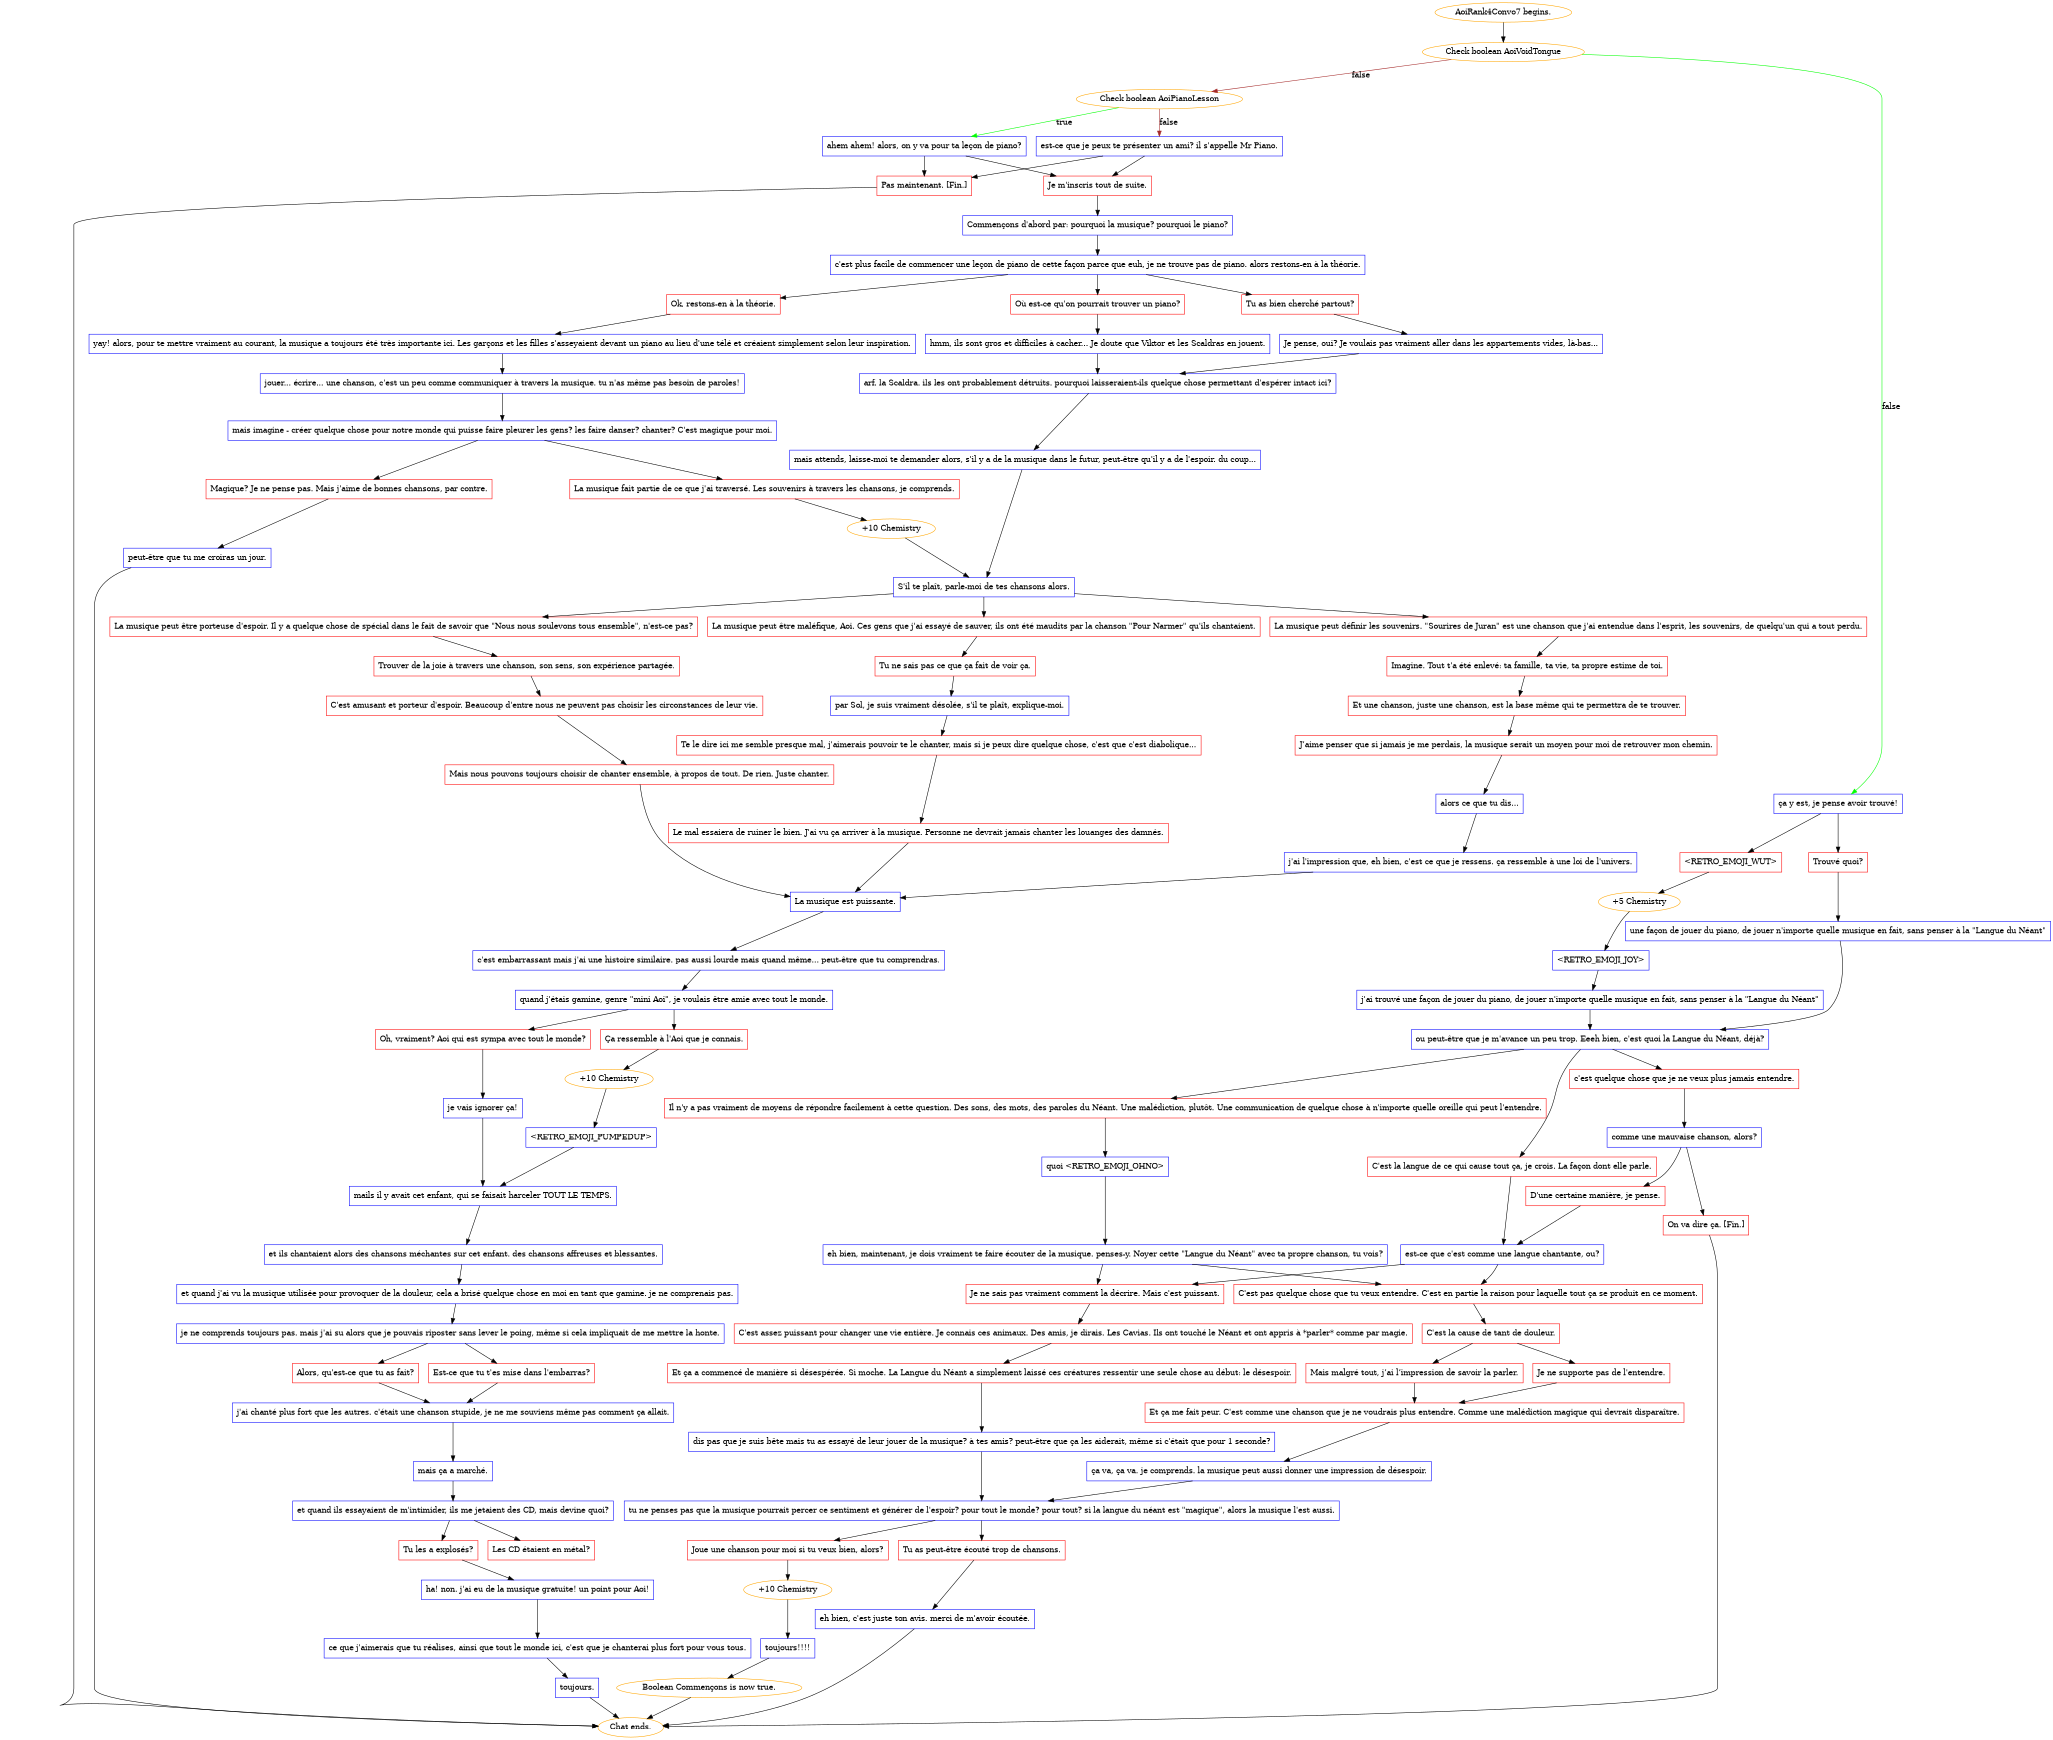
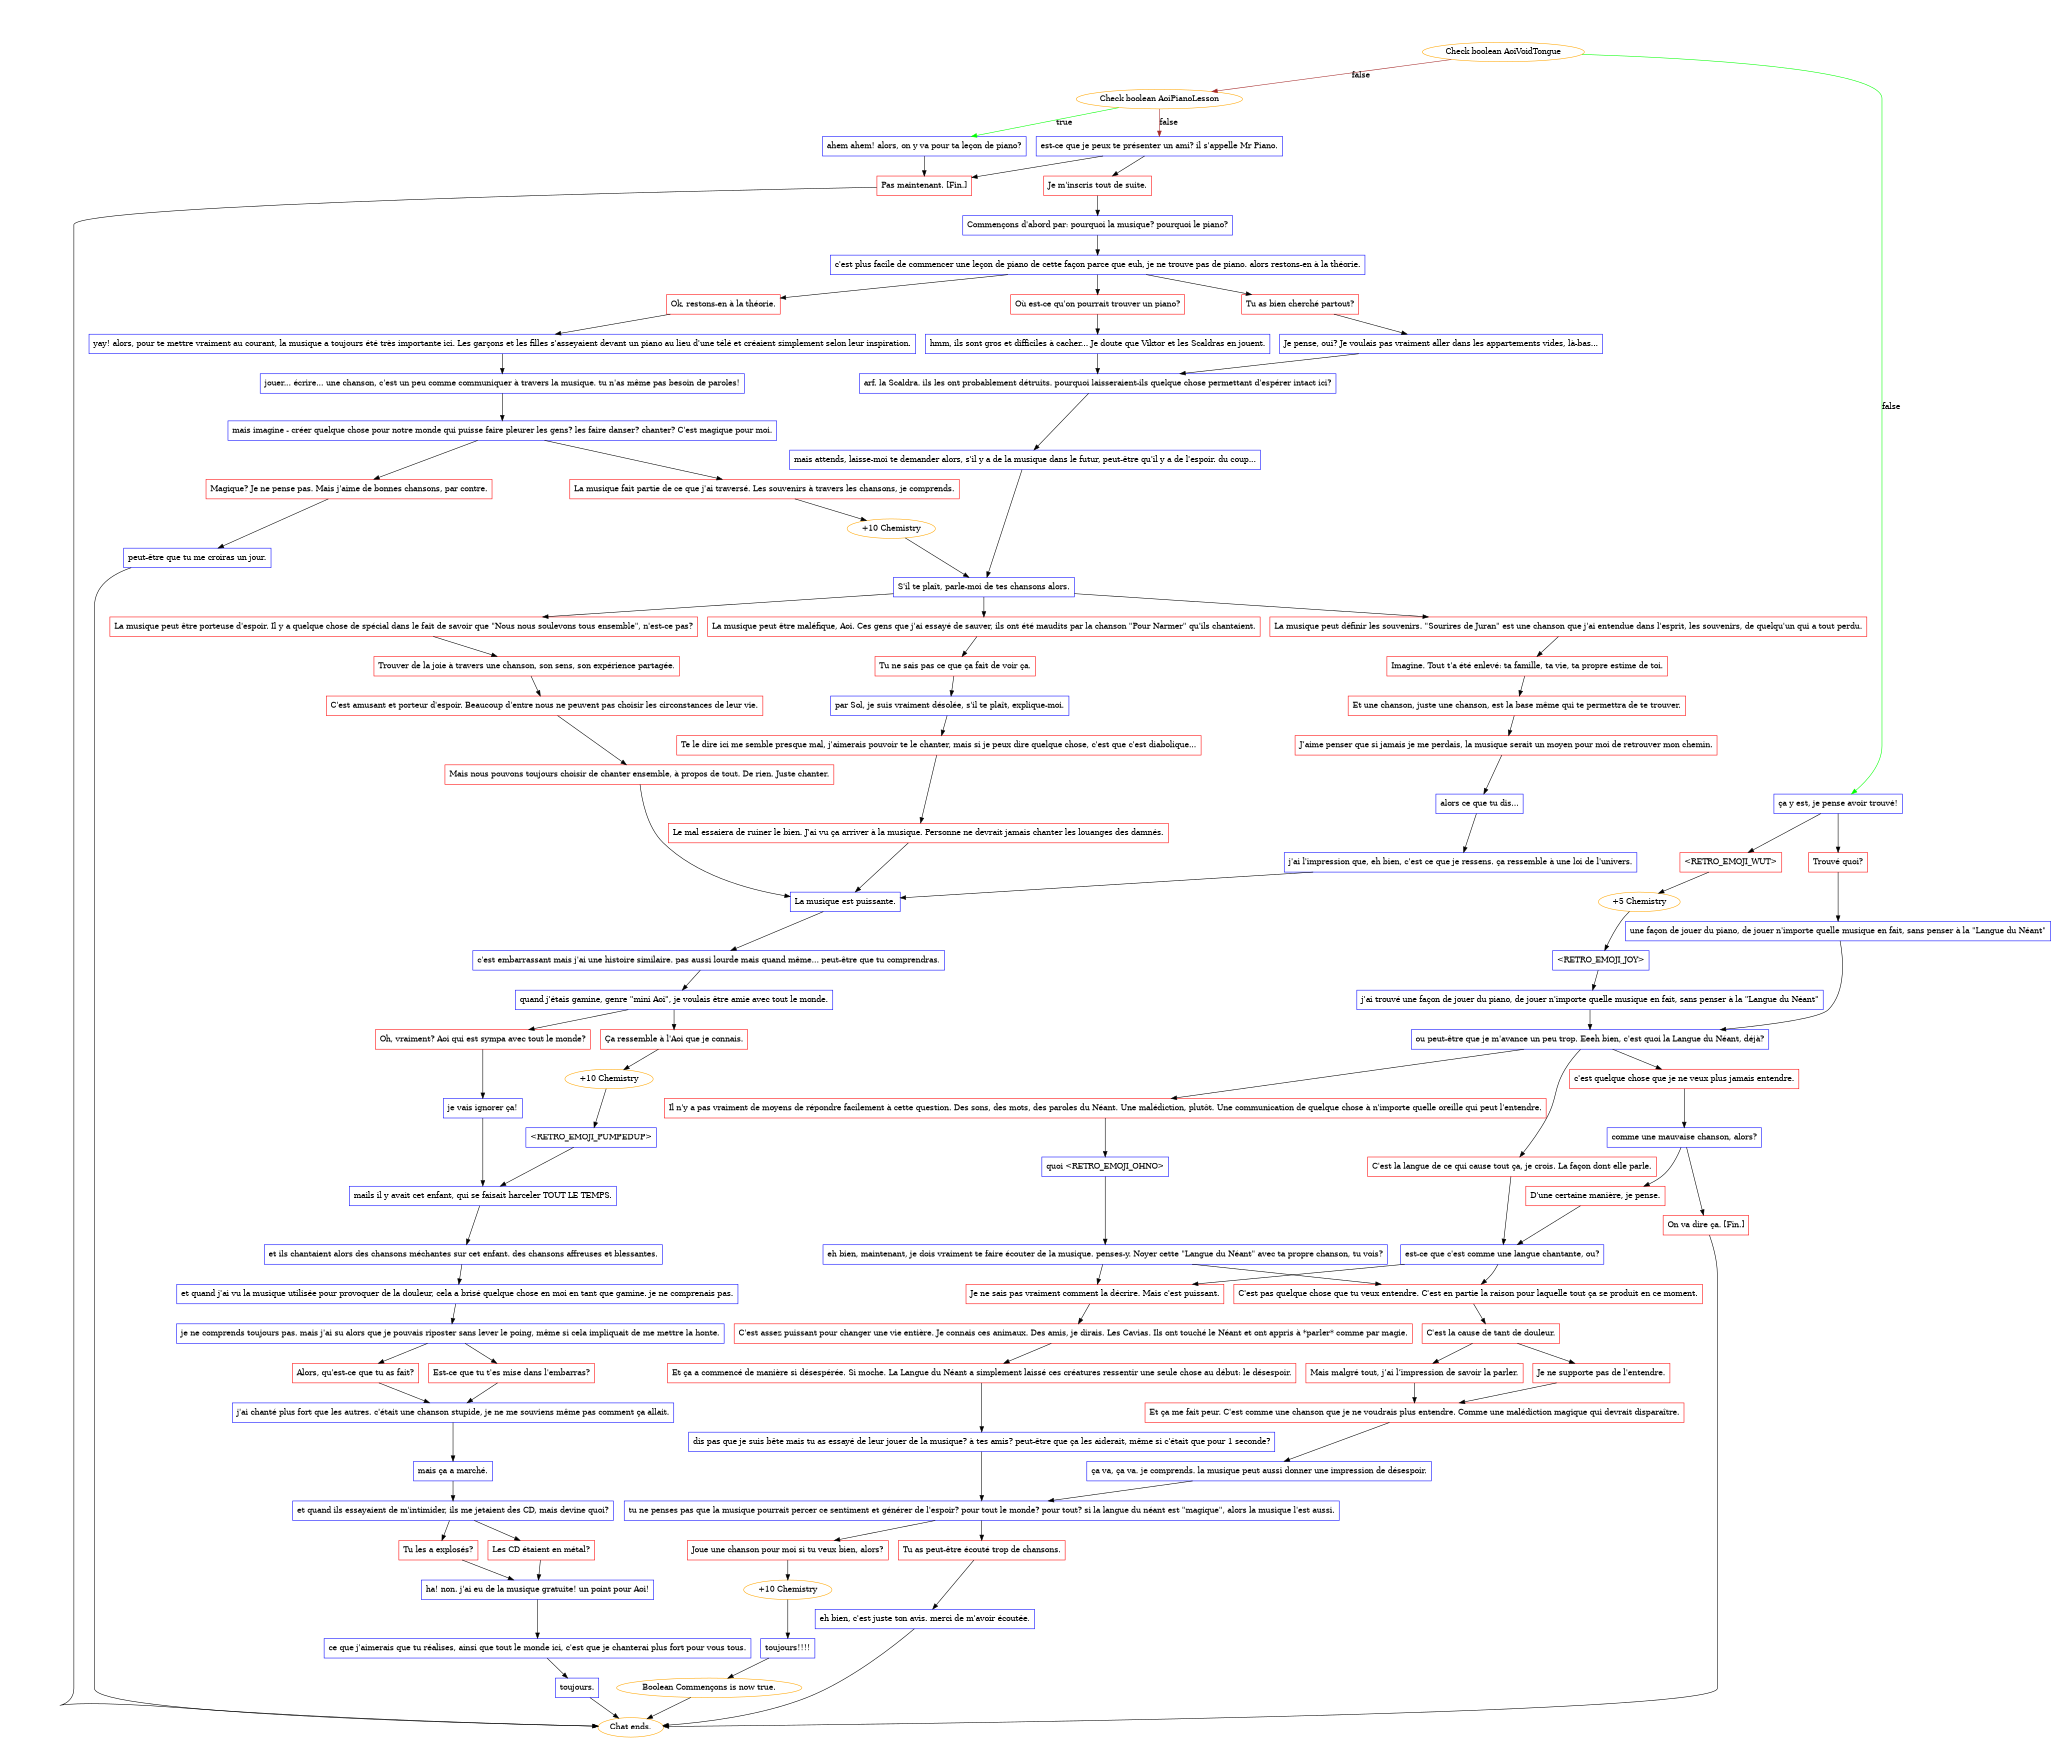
(1503, 12) -> none
(1008, 165) -> none
none -> (540, 1567)
